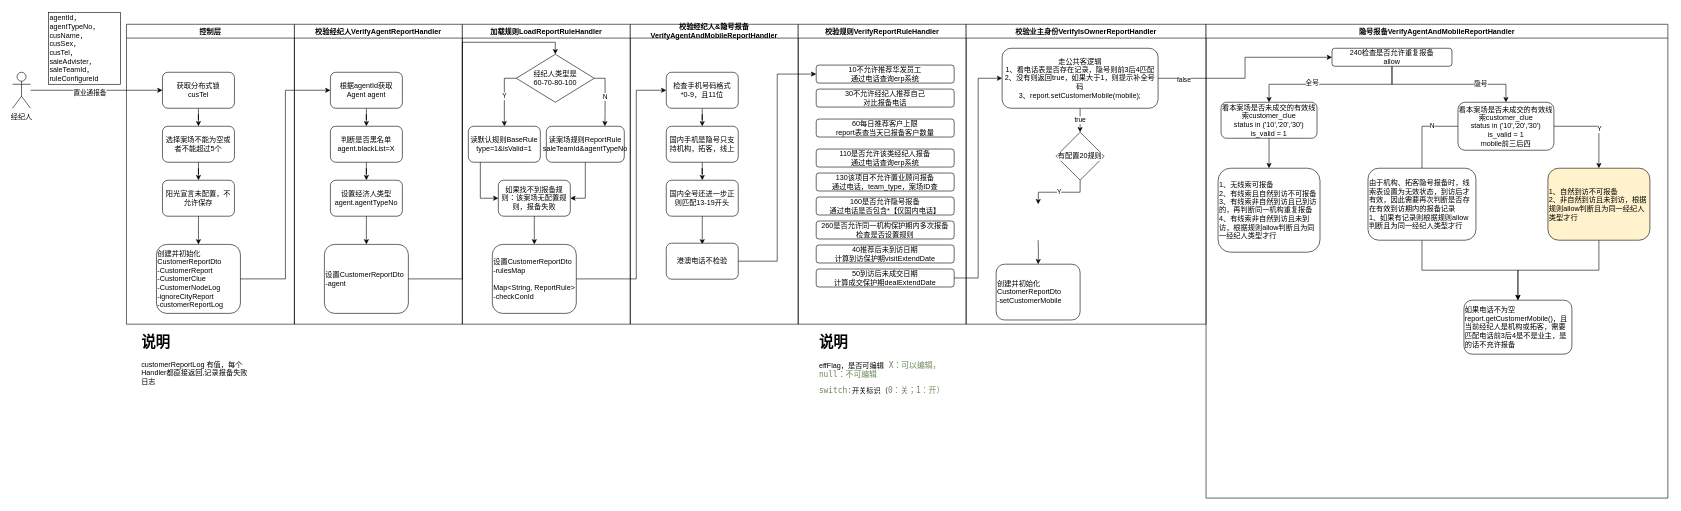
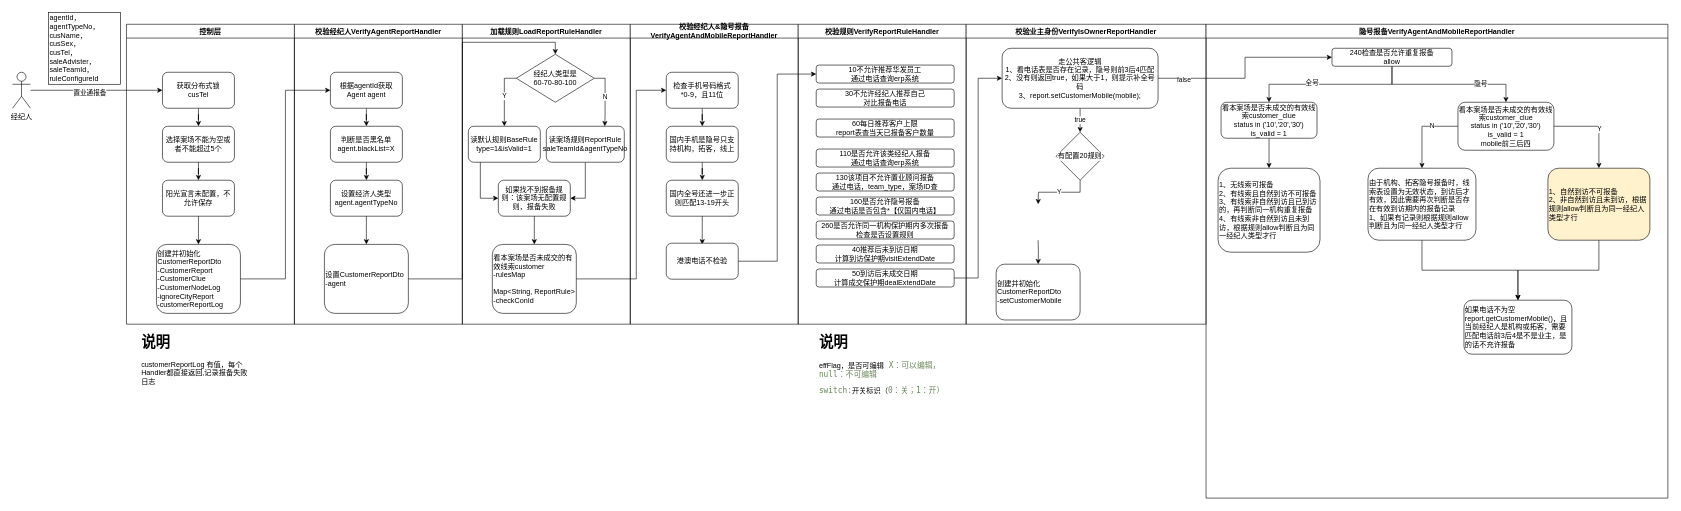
(1422, 164) -> (1422, 162)
(535, 279) -> (535, 279)
